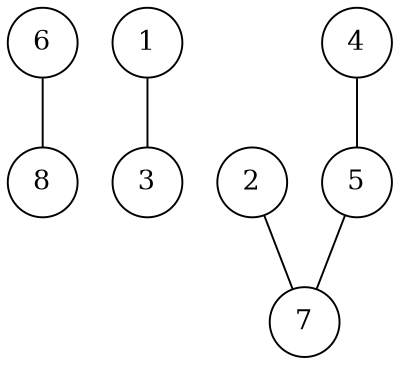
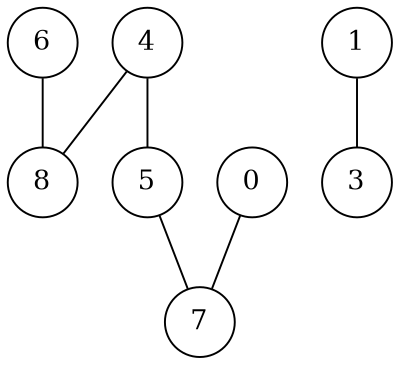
none -> (95, 113)
(252, 182) -> (252, 182)
